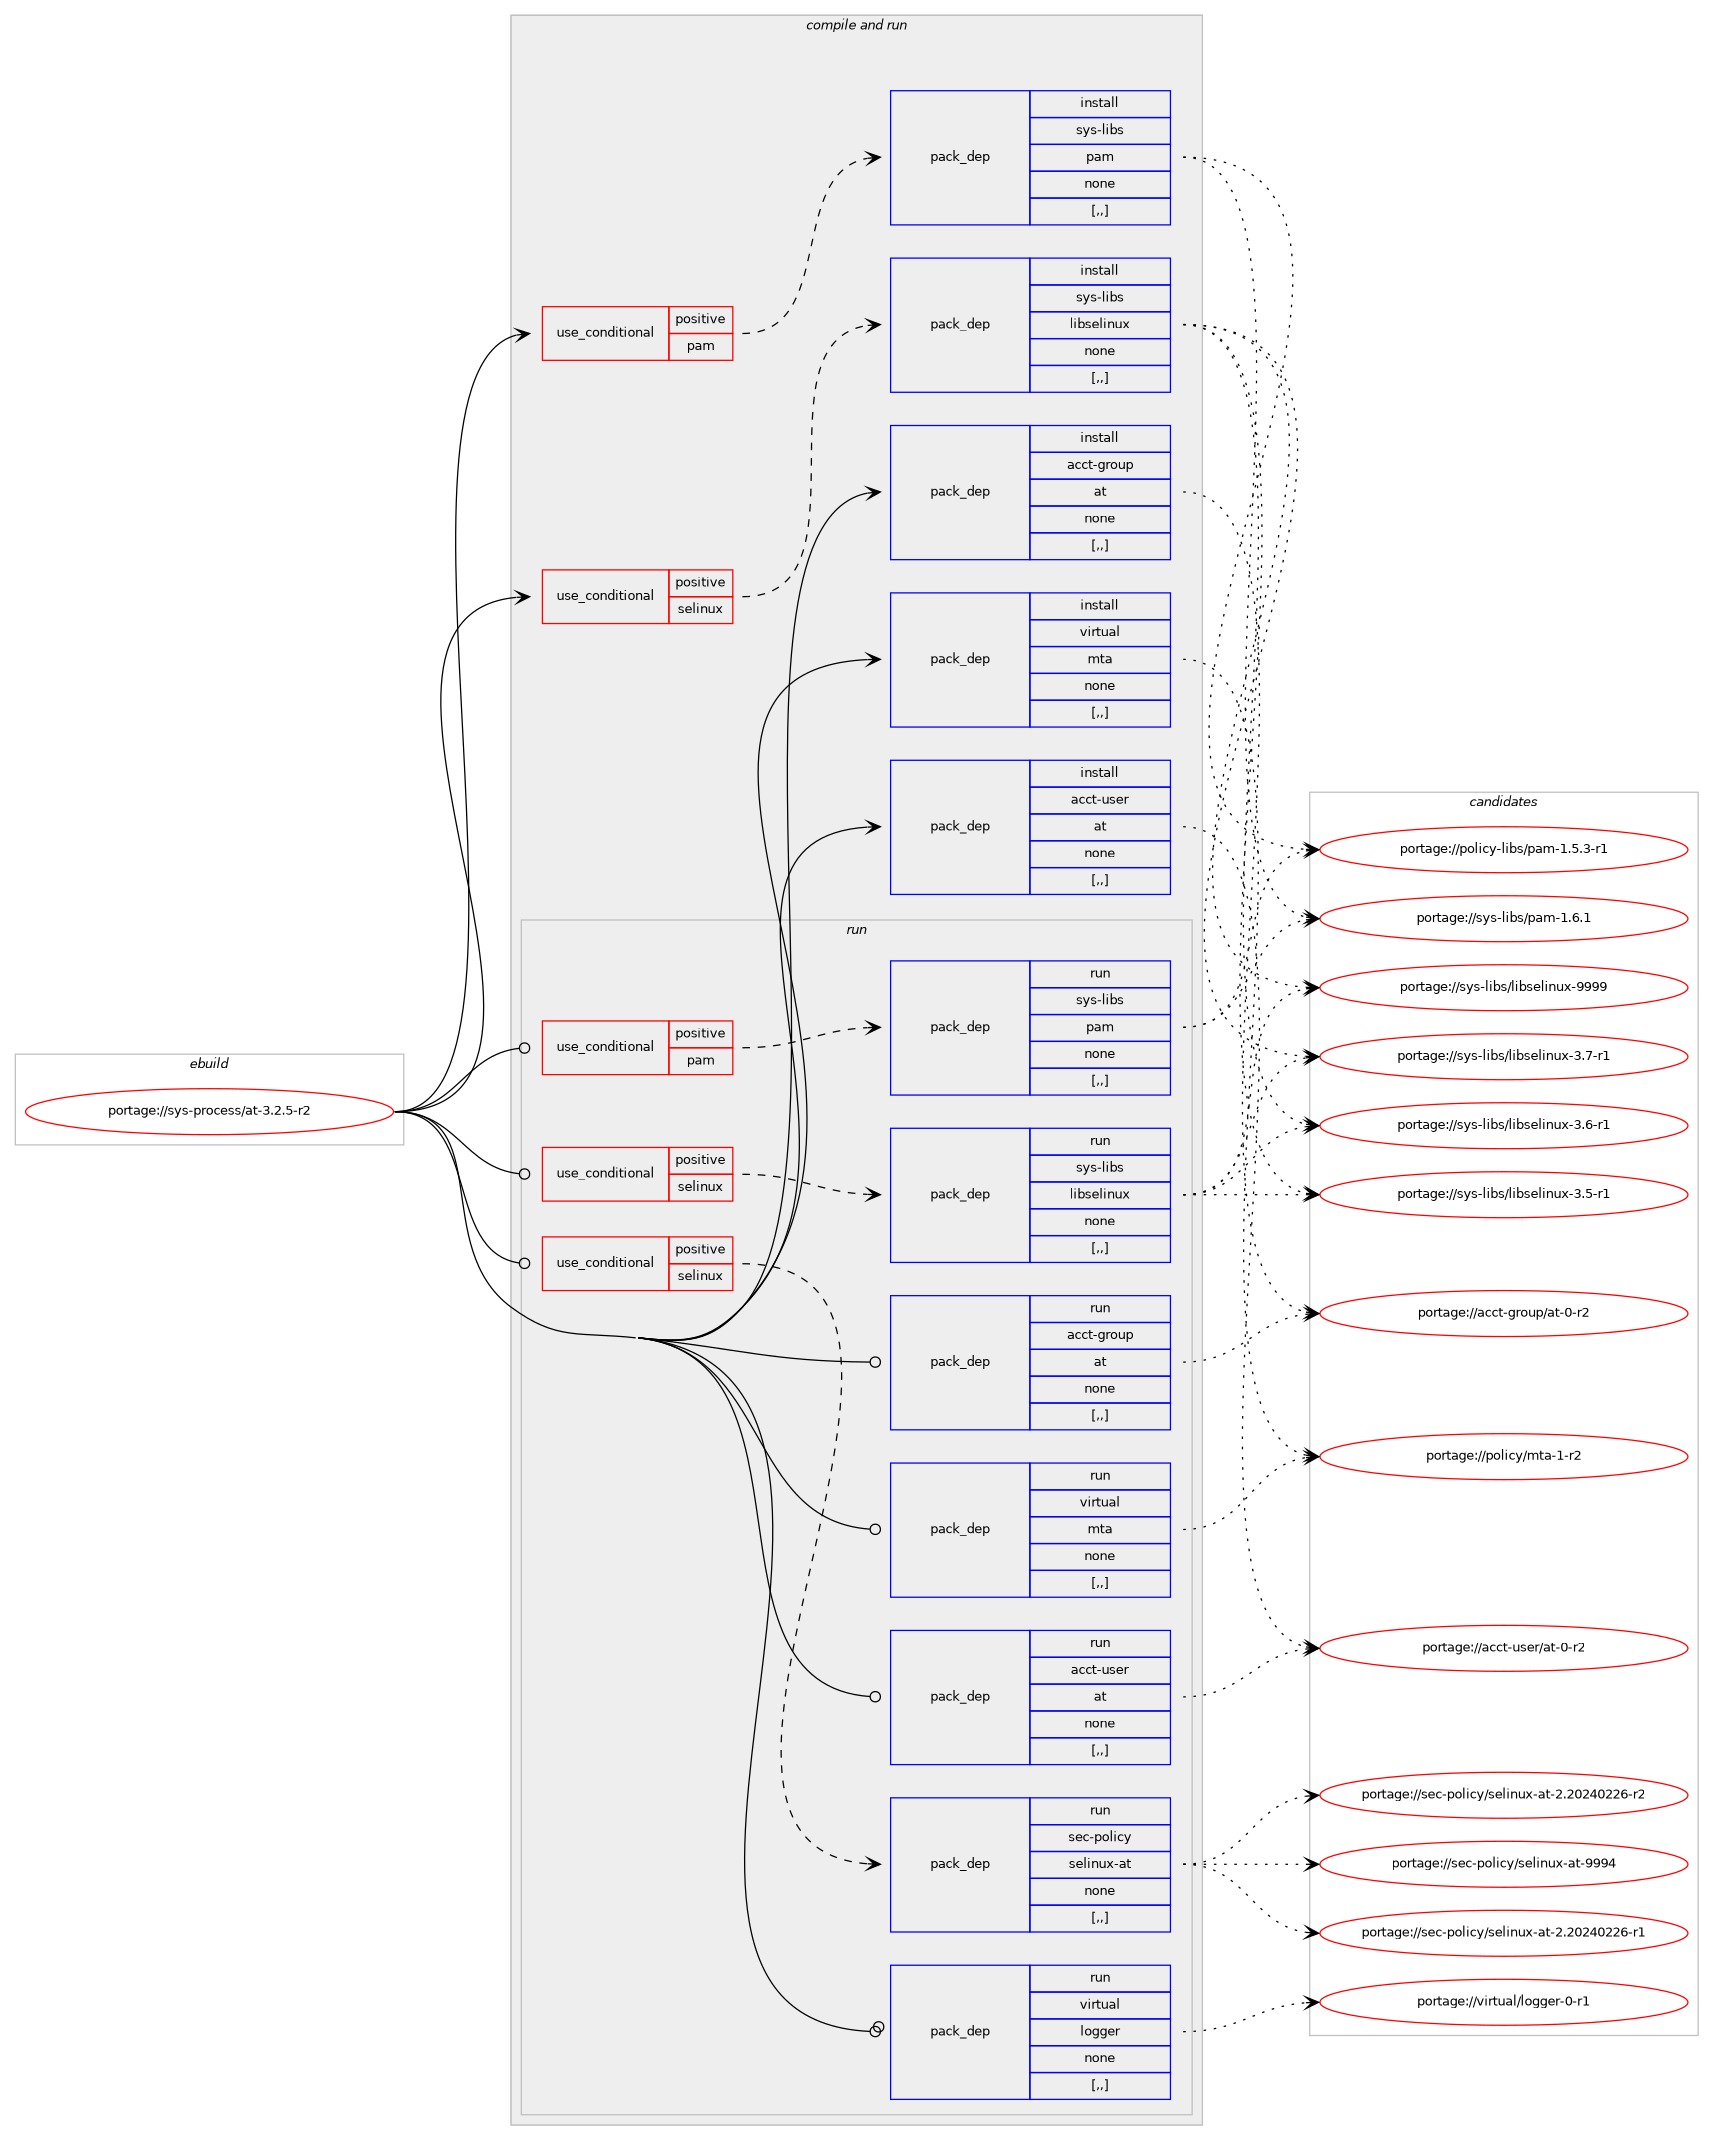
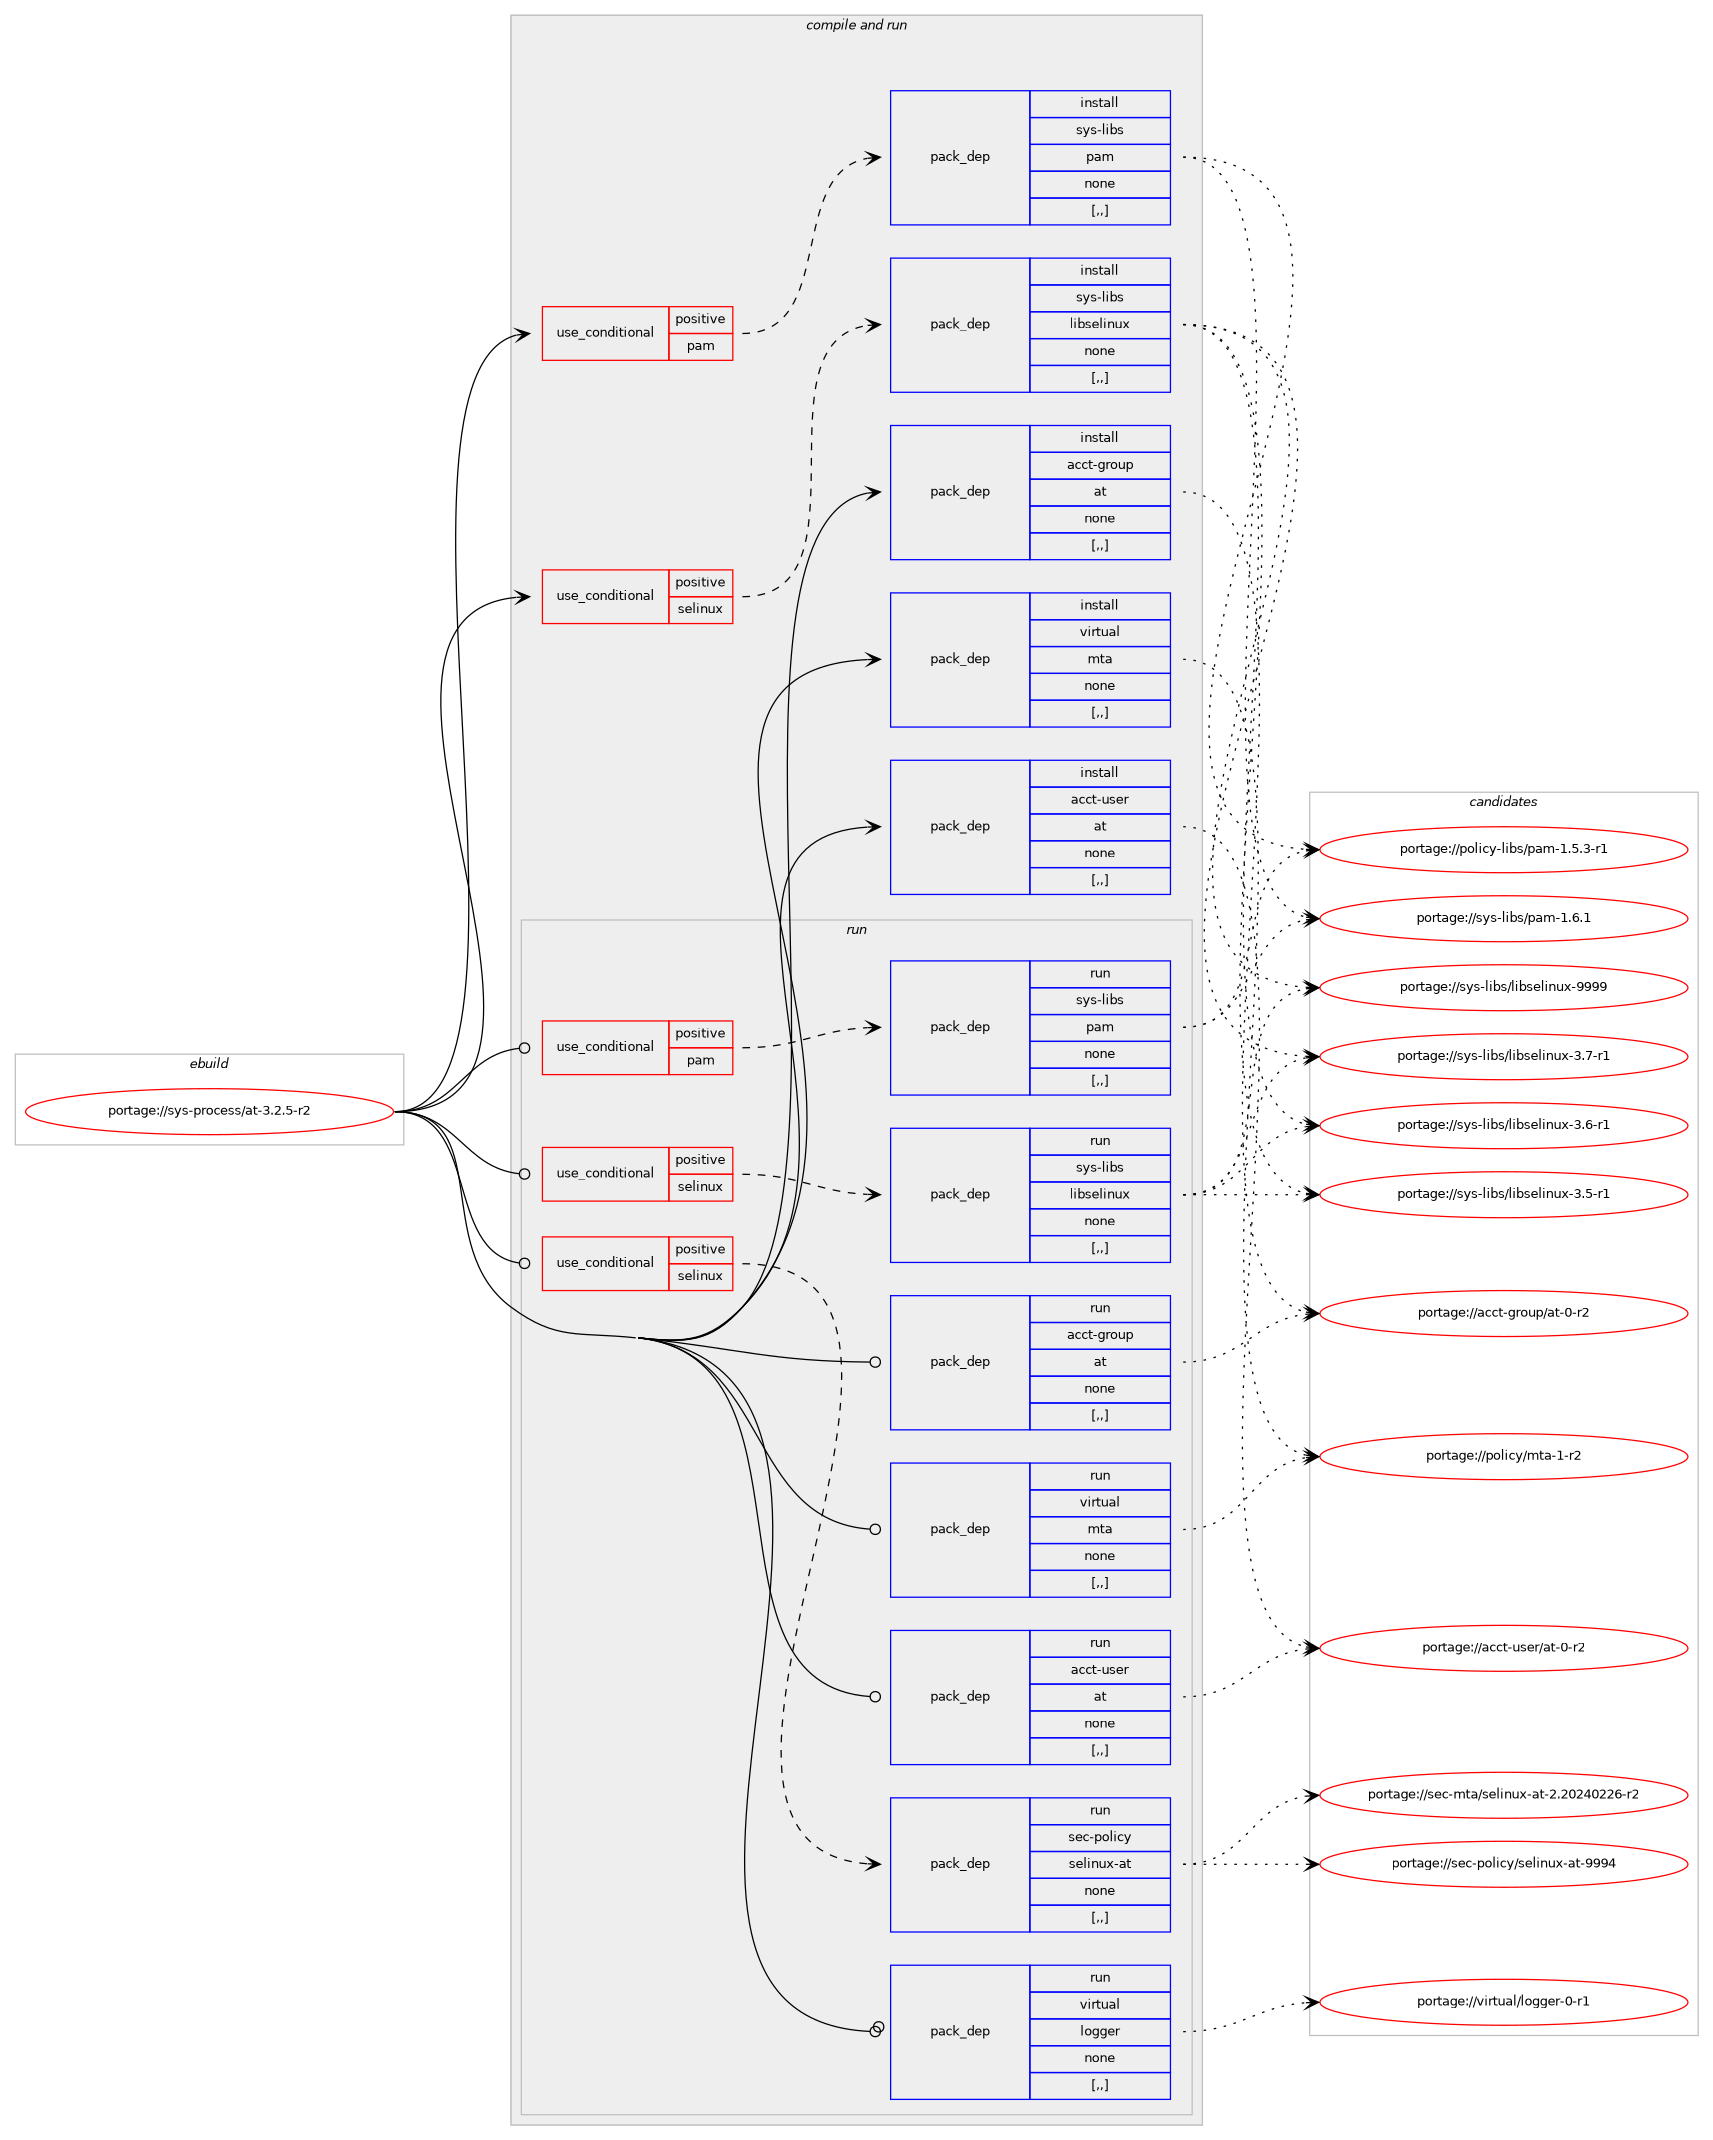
(1504, 1795) -> (1504, 1795)
(1504, 1933) -> none
